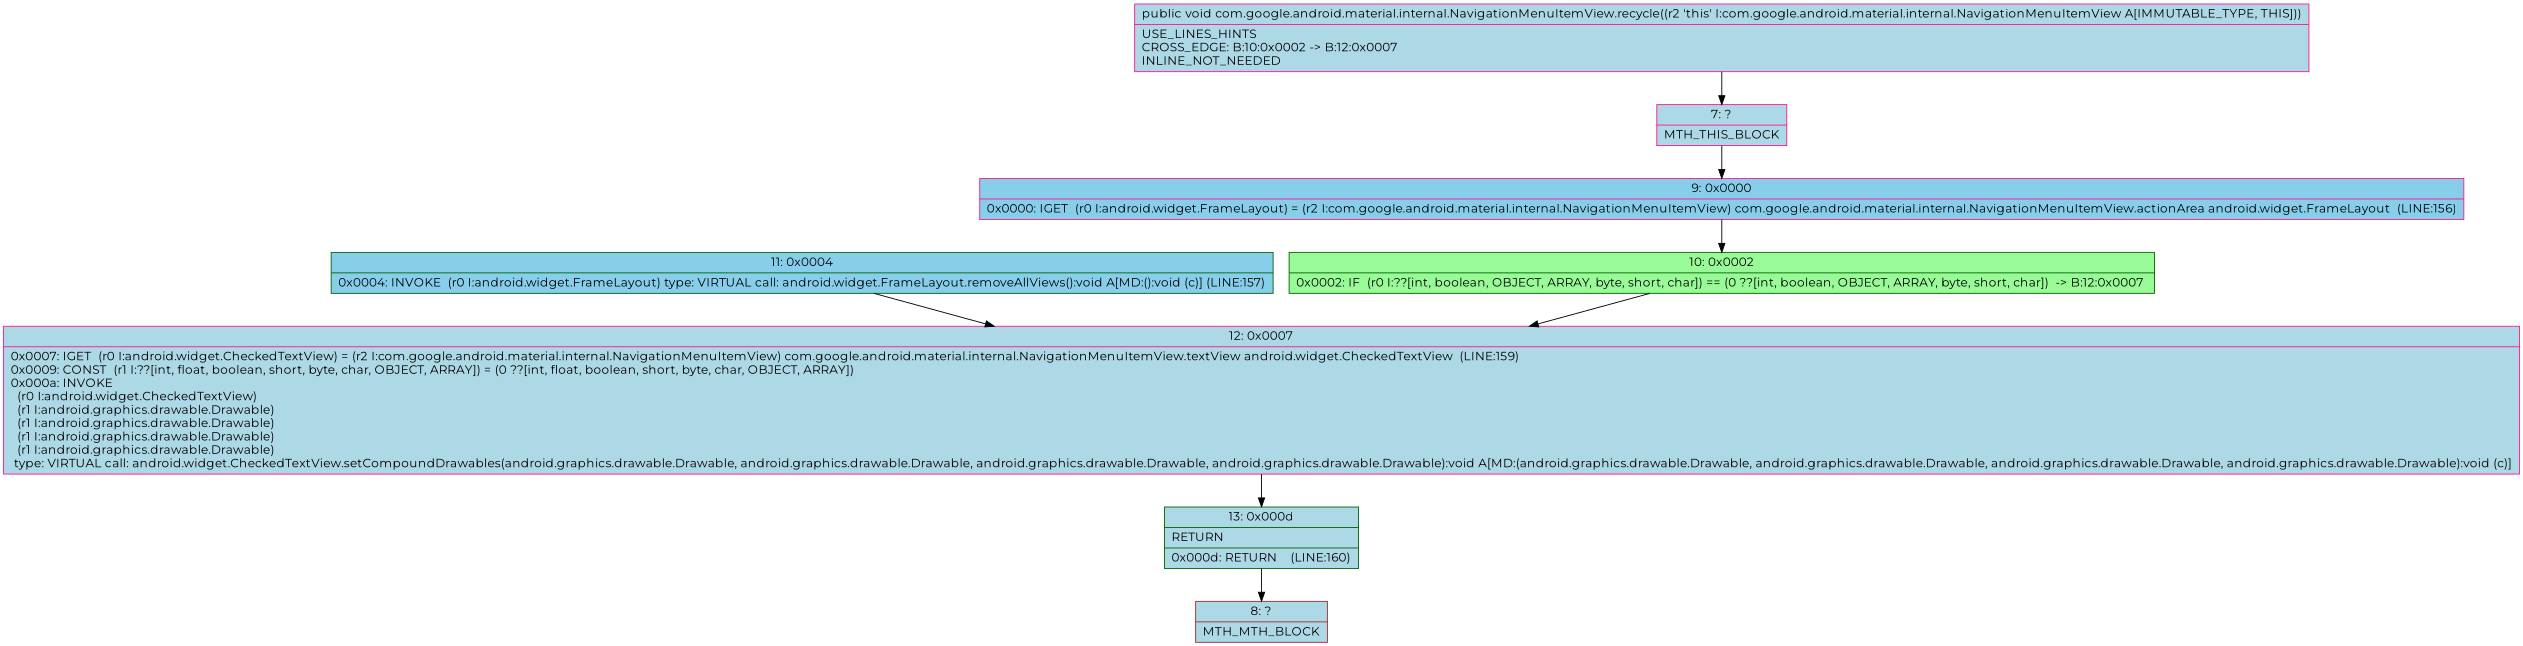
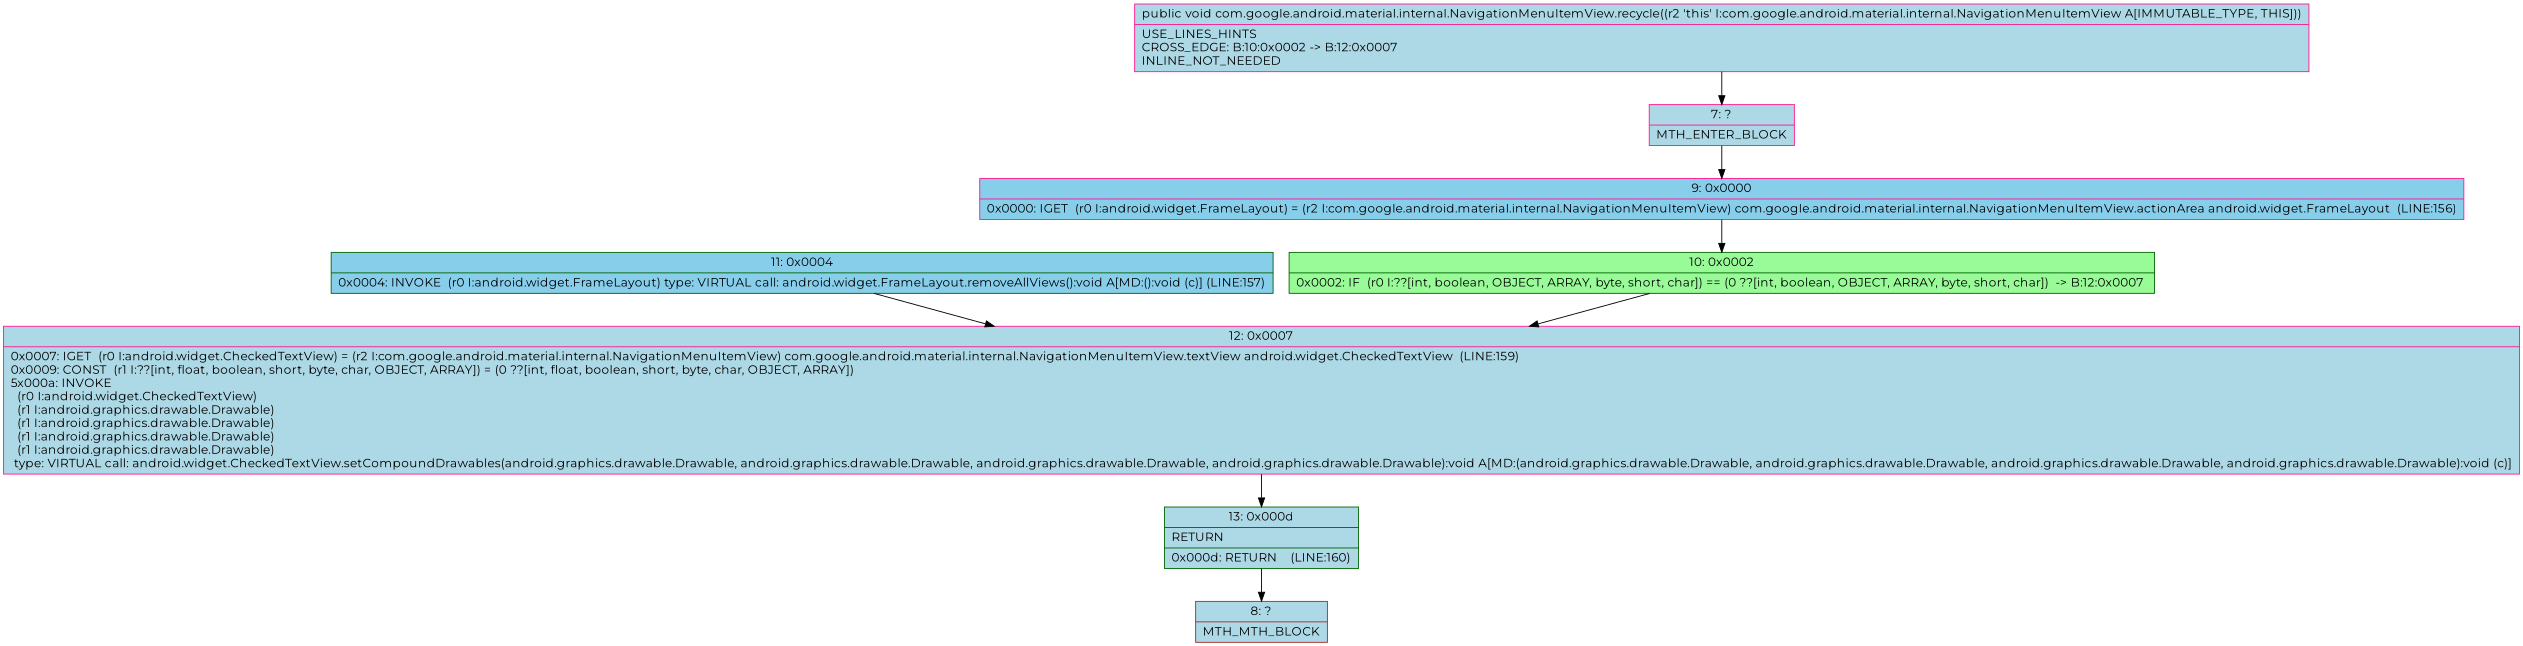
(1722, 135) -> (1722, 135)
(65, 383) -> (65, 383)
